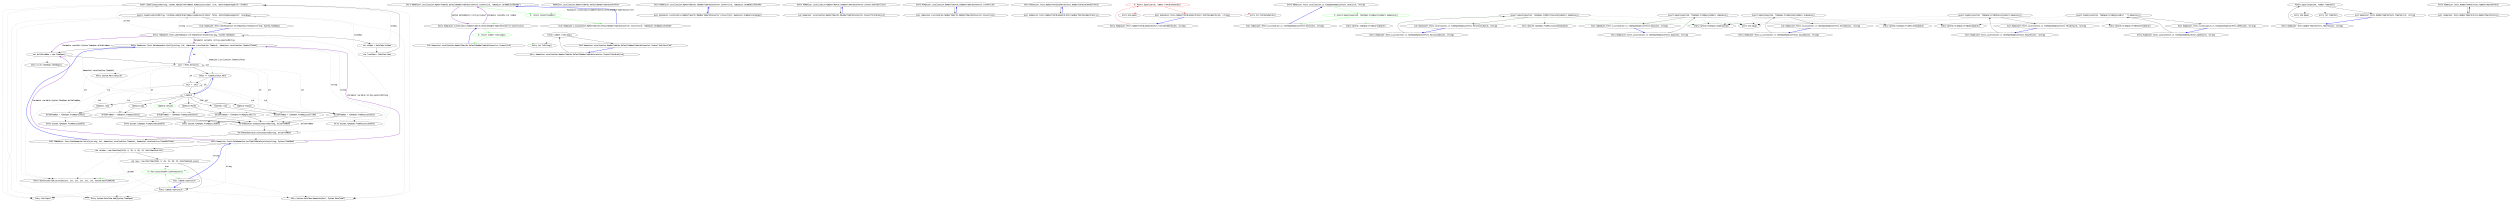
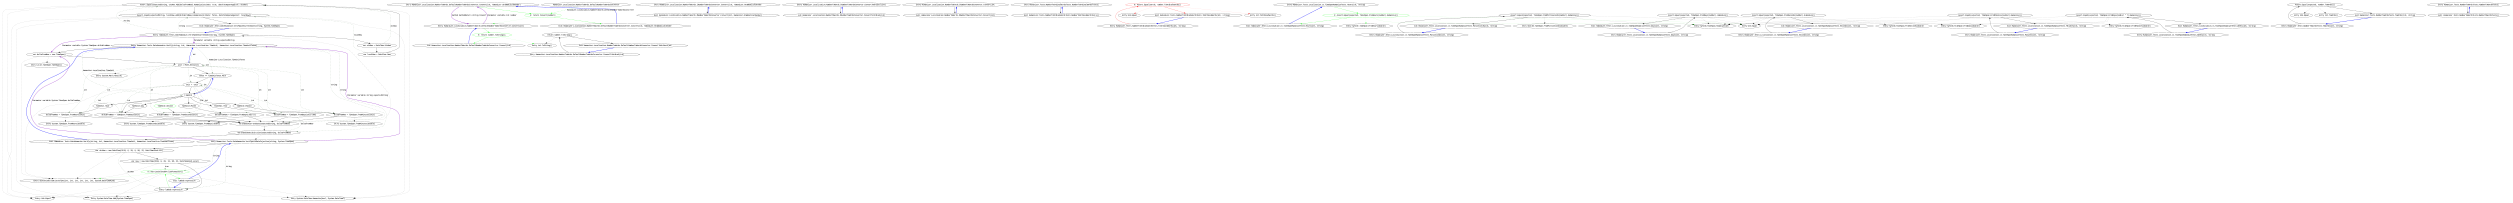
(178, 100) -> (152, 101)
